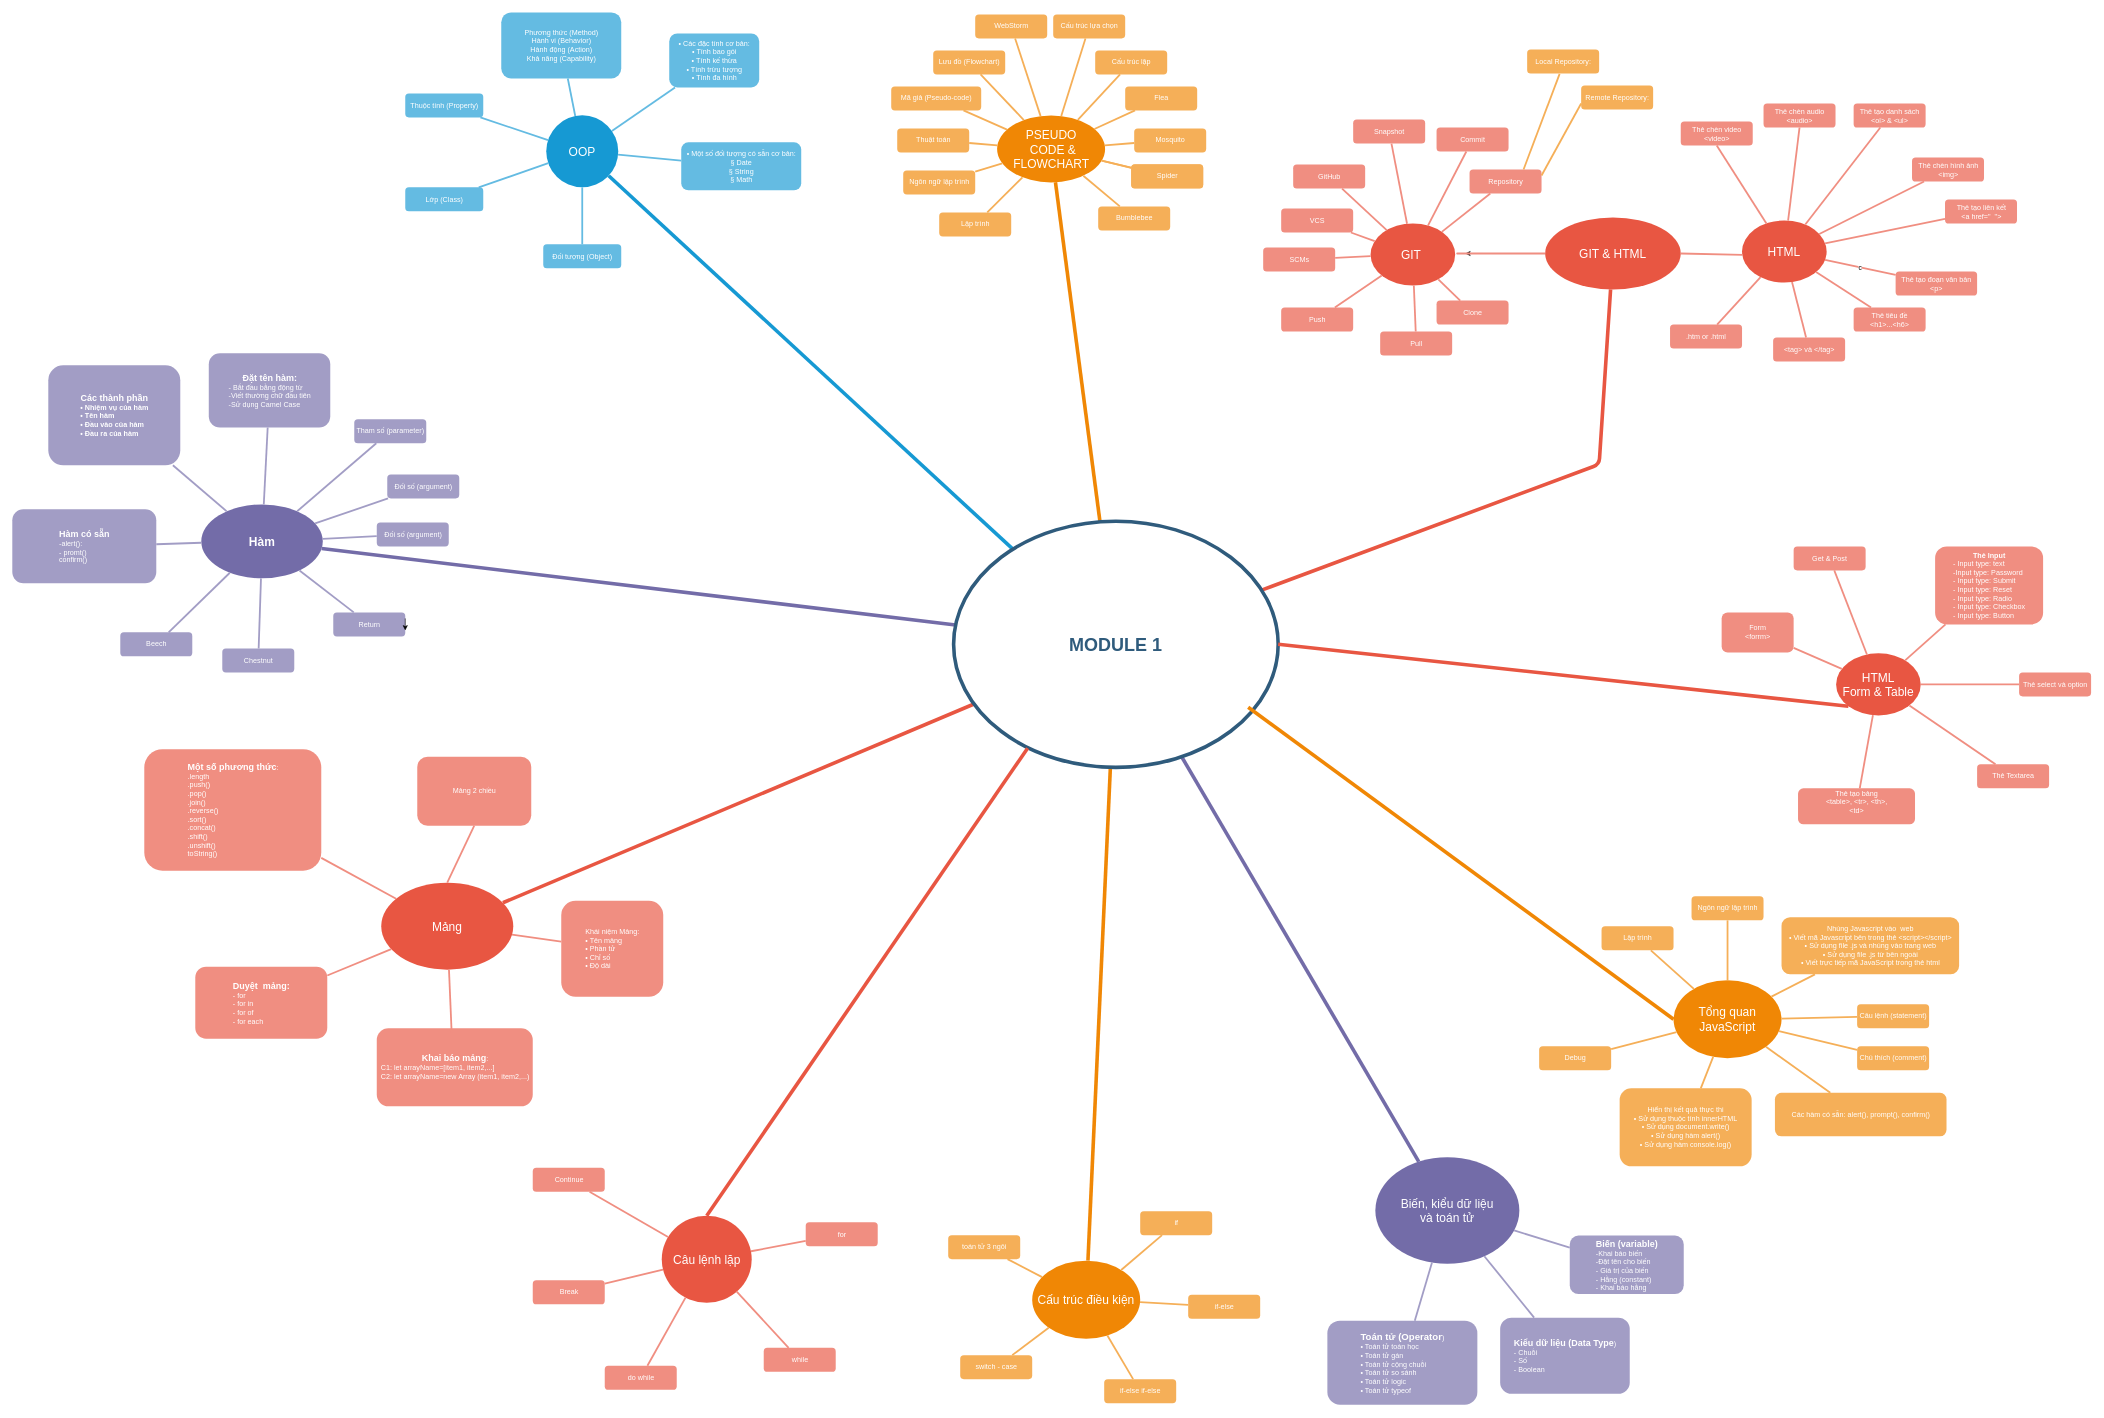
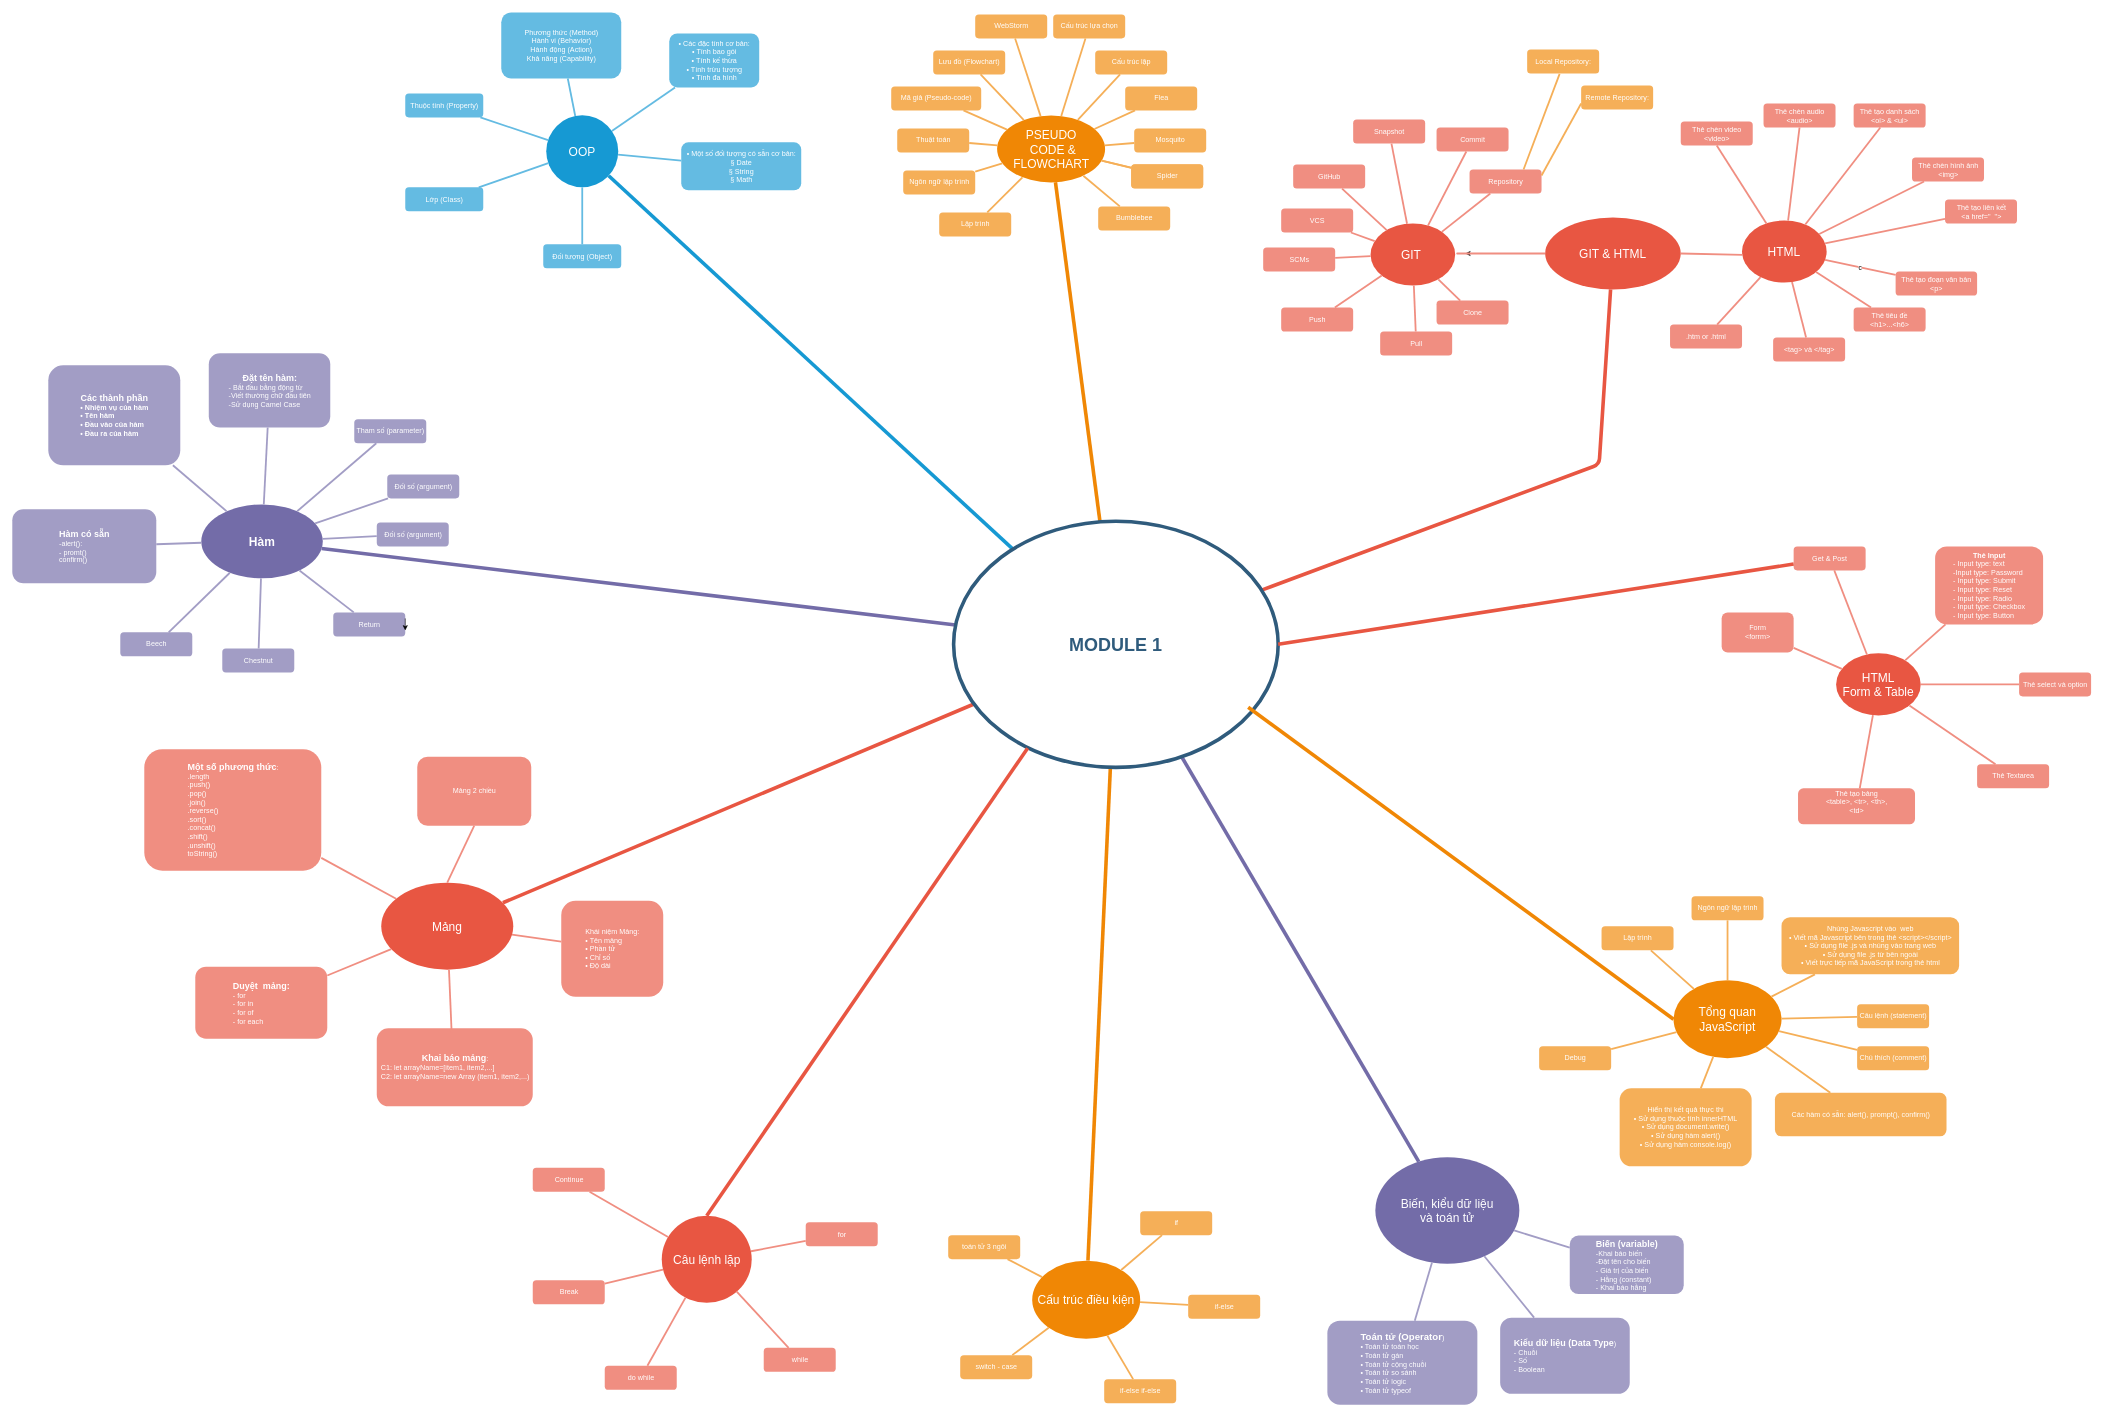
(1563, 675) -> (1536, 604)
